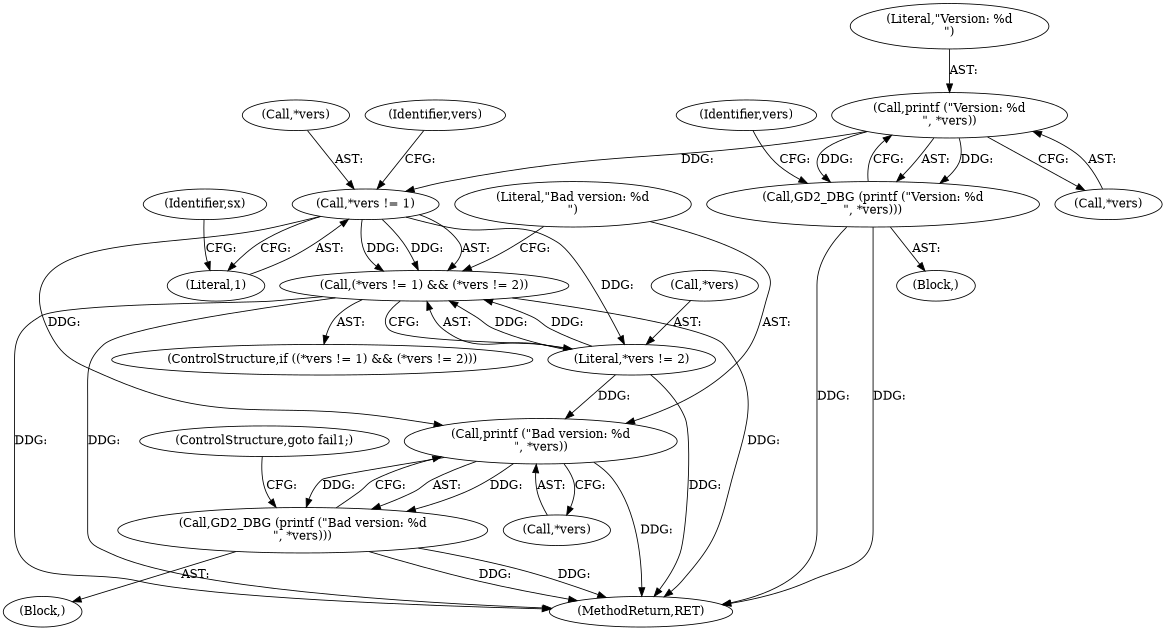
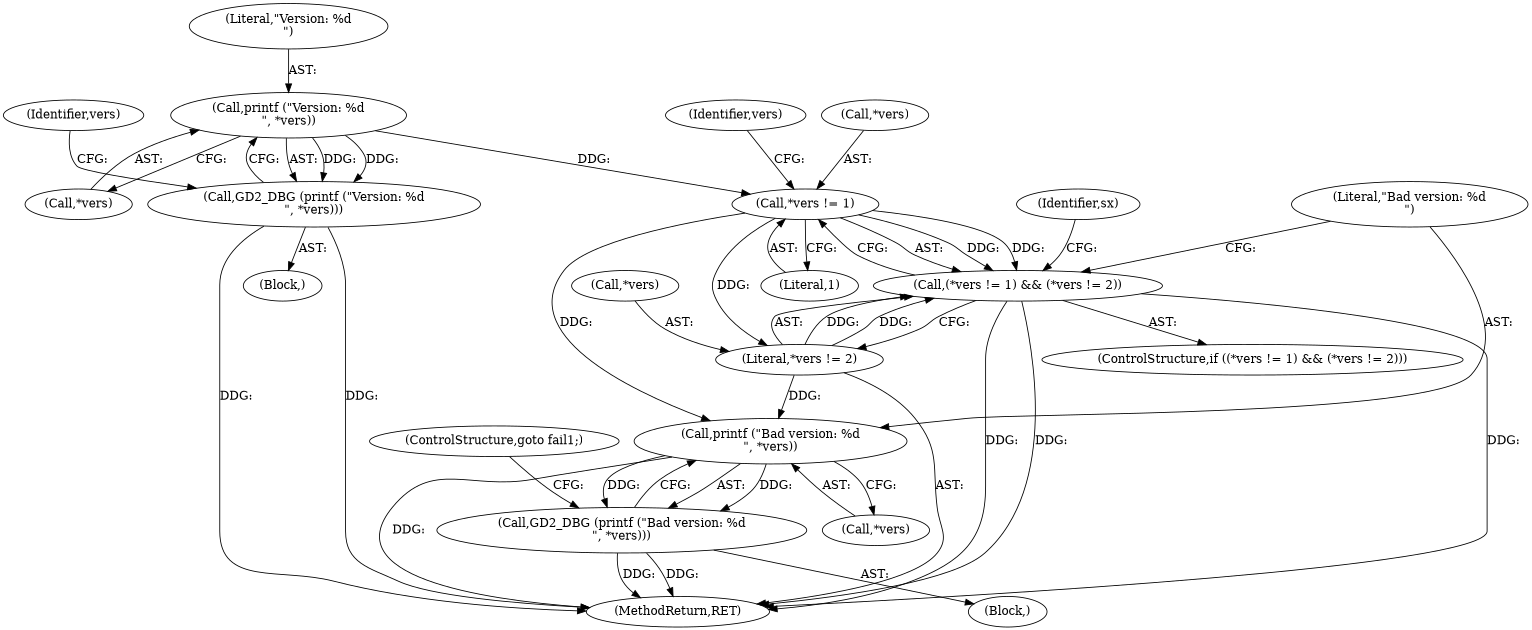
(204, 243) -> (1066, 245)
none -> (865, 259)
(707, 486) -> (952, 486)
